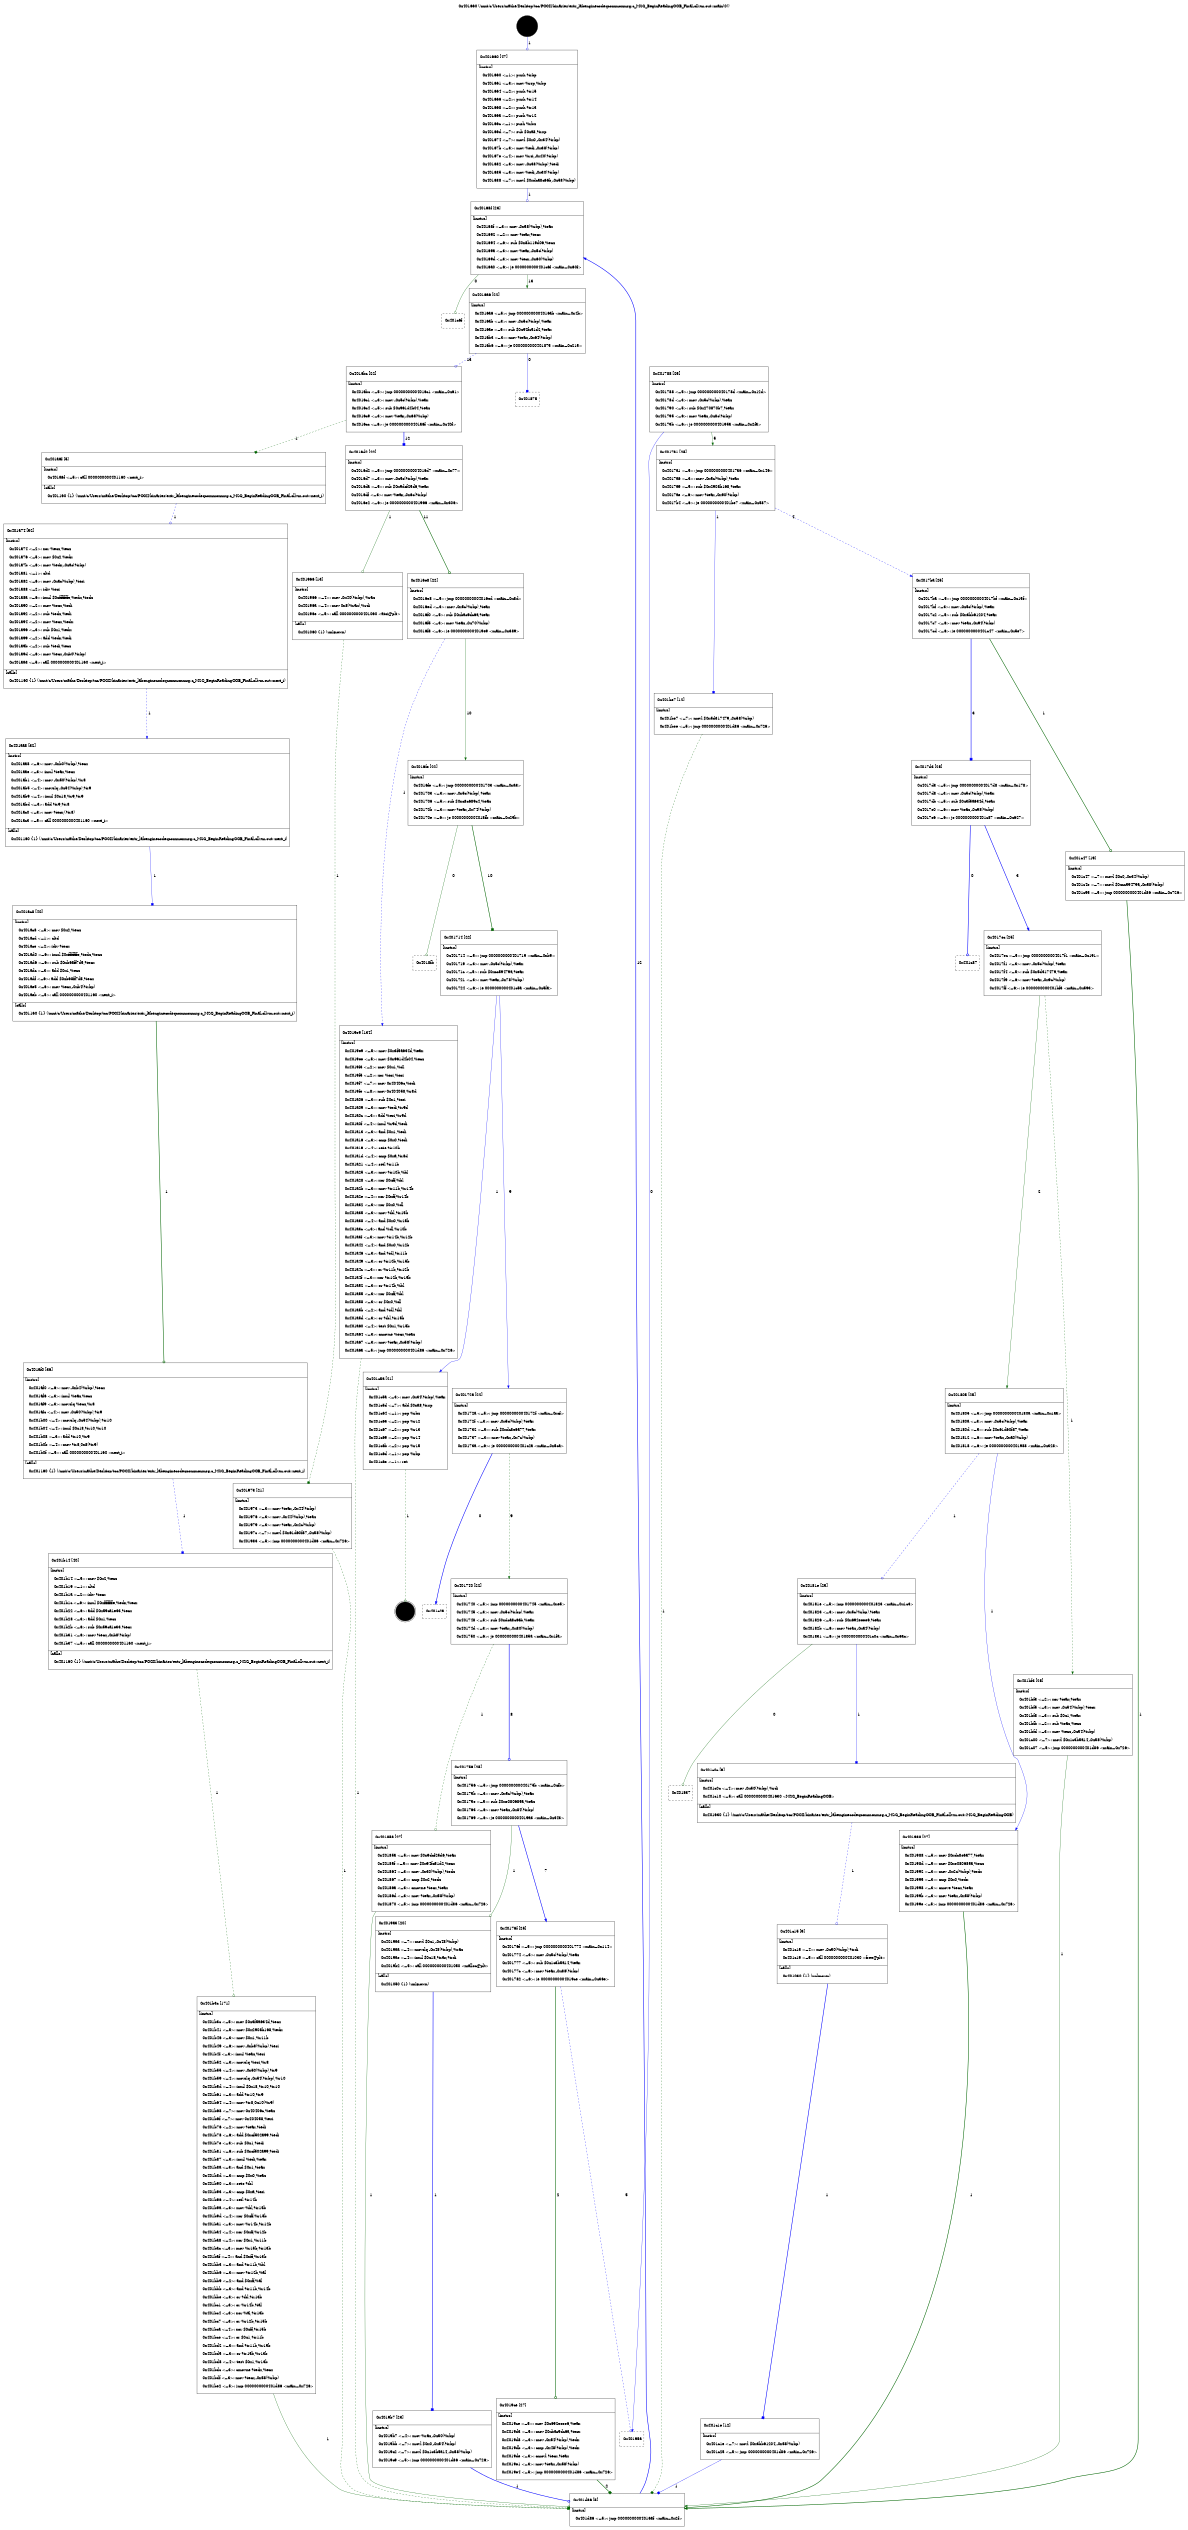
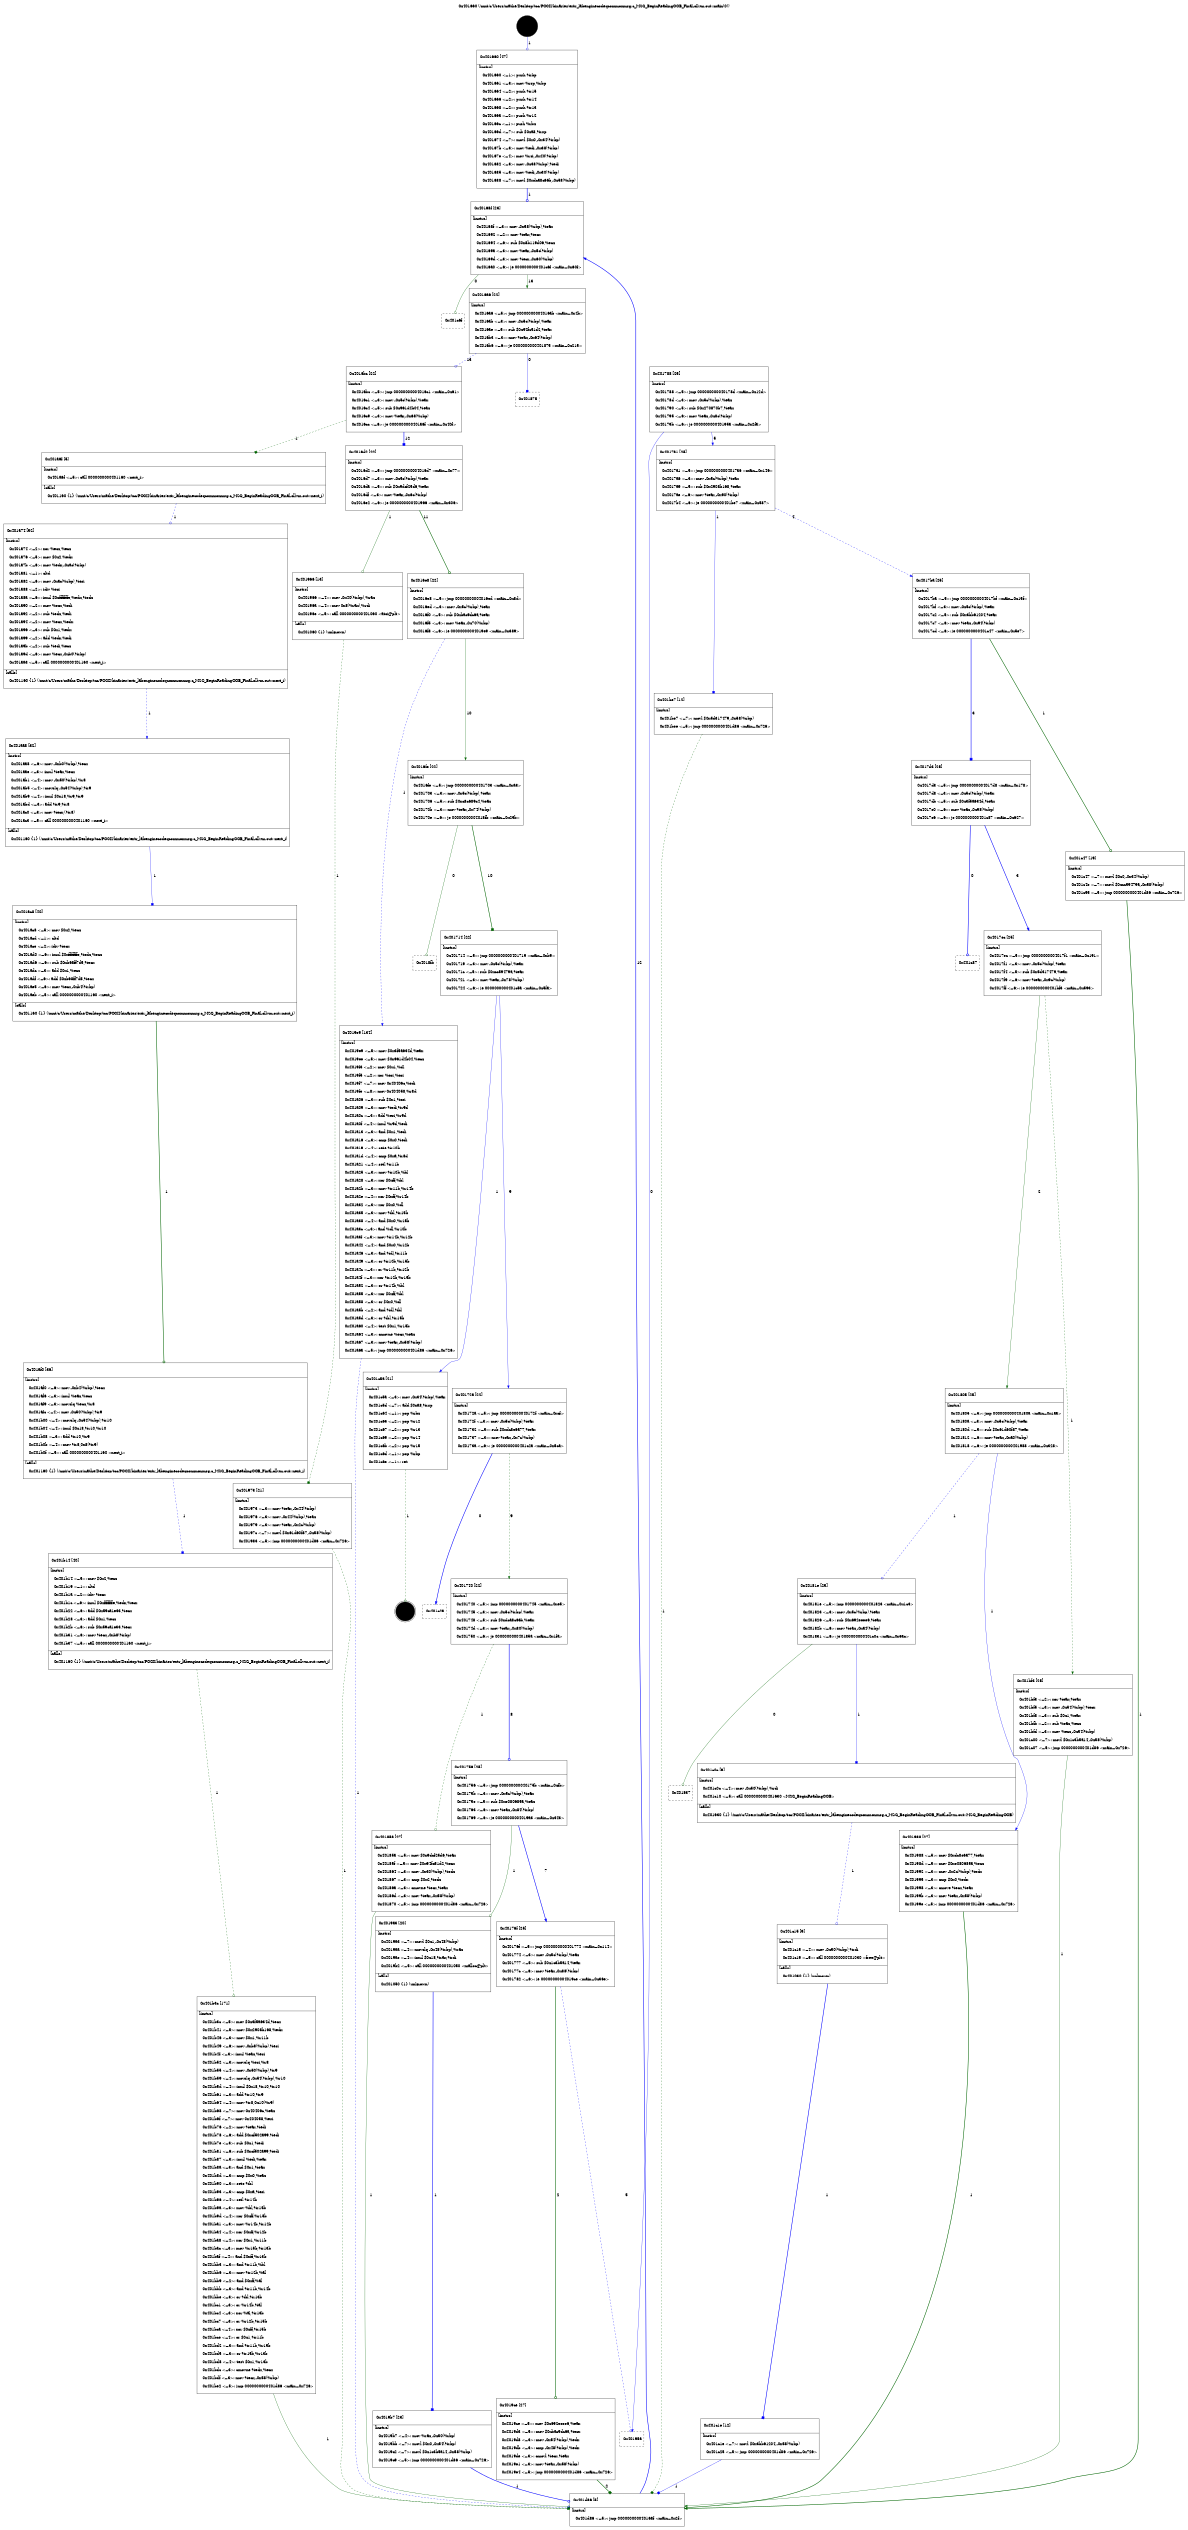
(527, 194) -> (527, 194)
(712, 437) -> (712, 437)
(356, 2023) -> (356, 2023)
